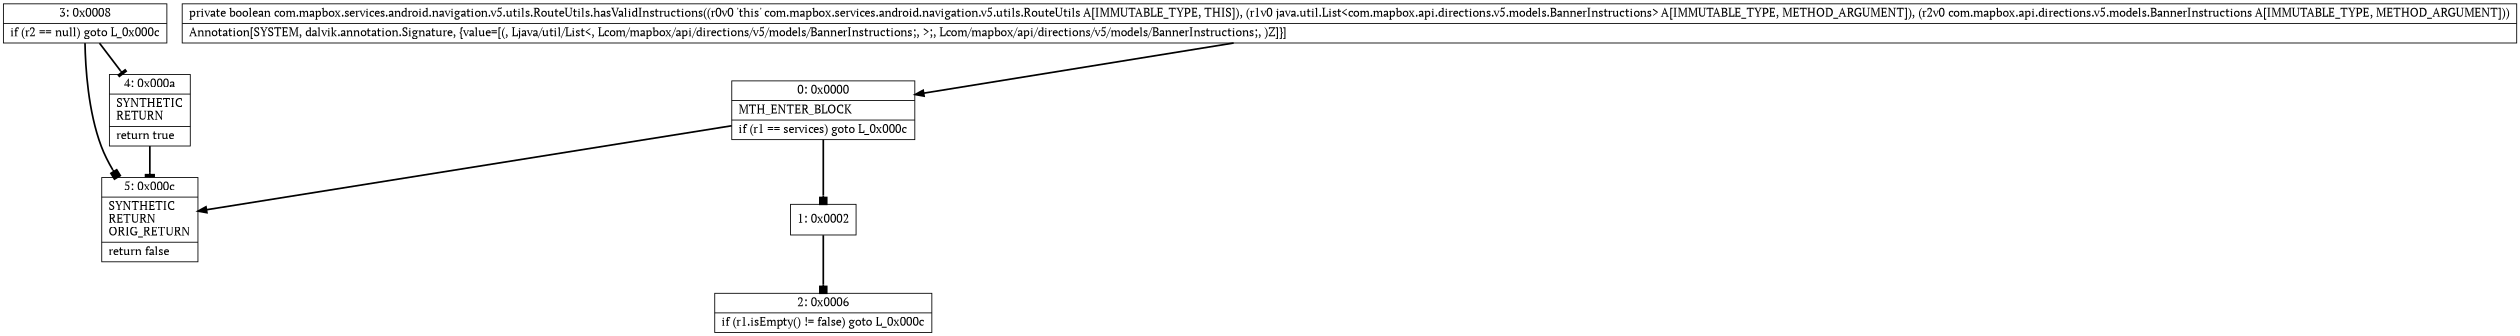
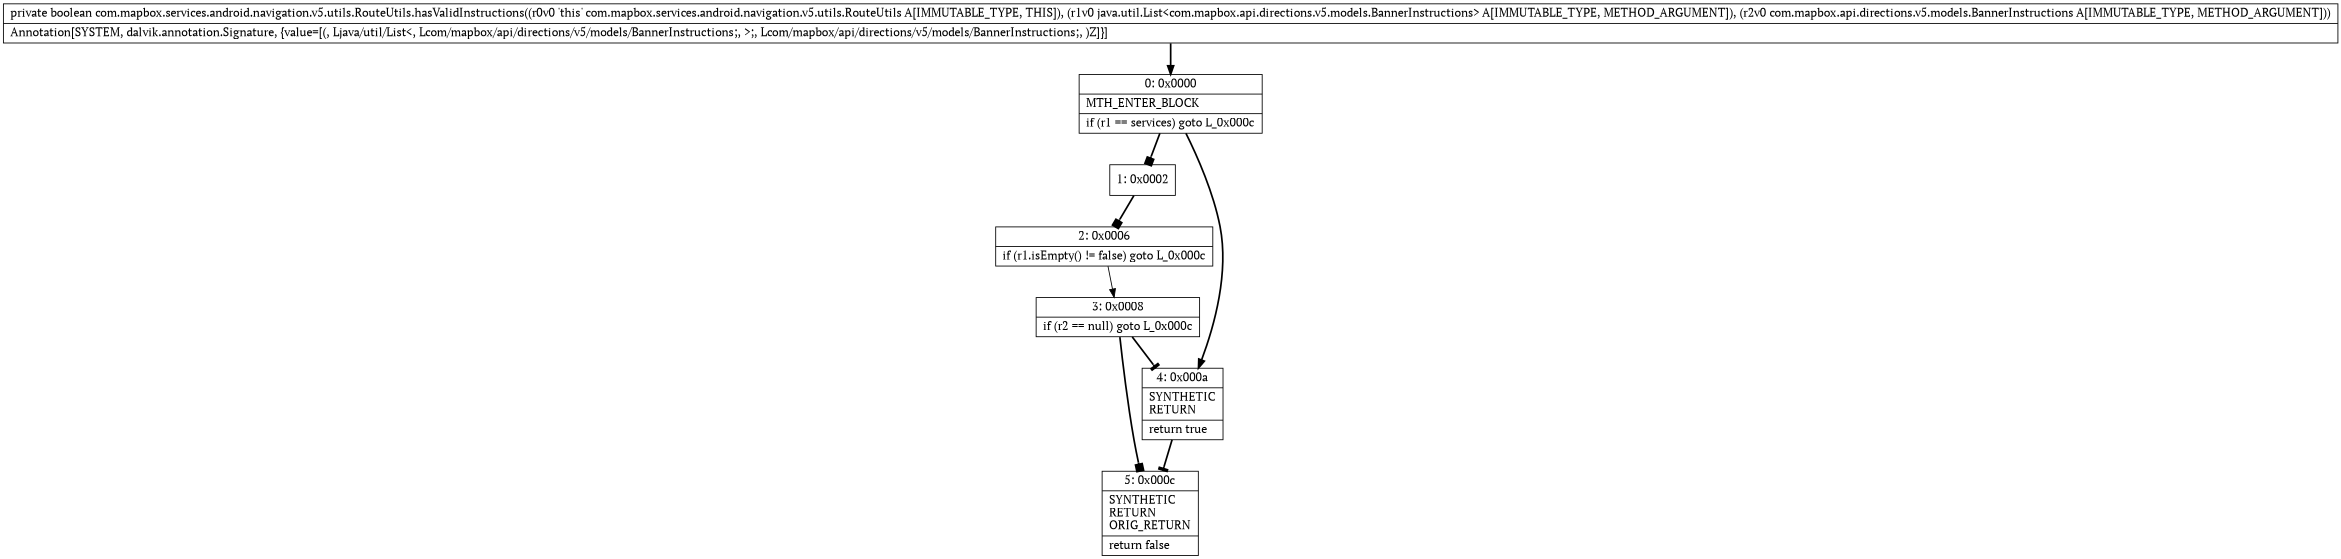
(469, 168) -> (1222, 245)
none -> (1110, 278)
